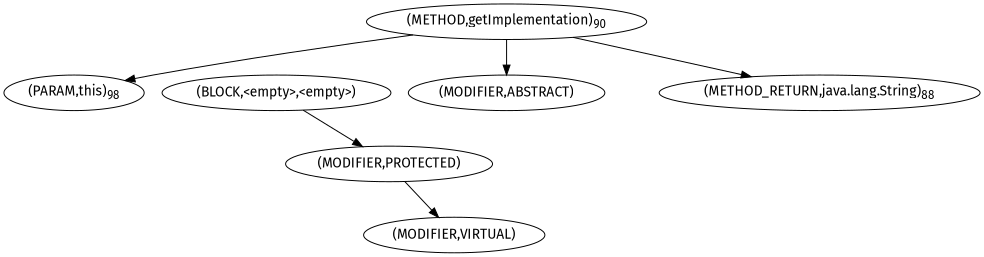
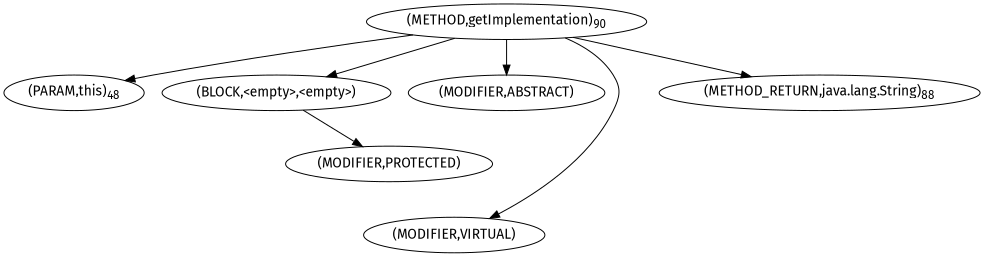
none -> (395, 56)
(114, 91) -> (114, 91)
(418, 196) -> (598, 135)
